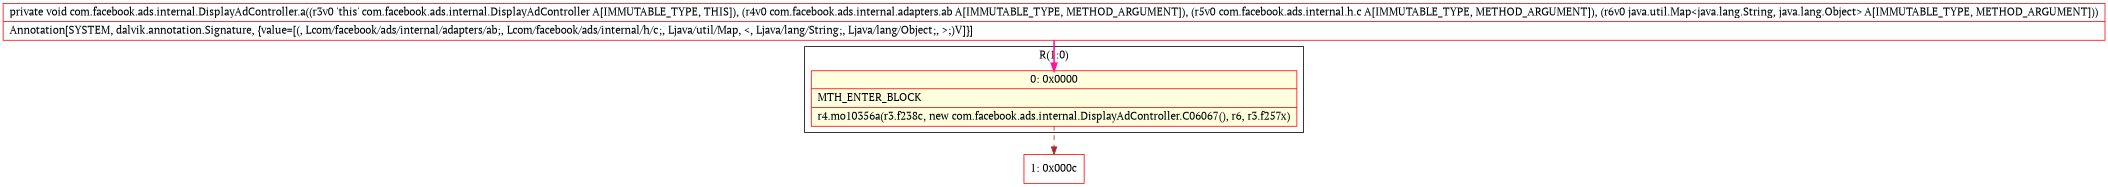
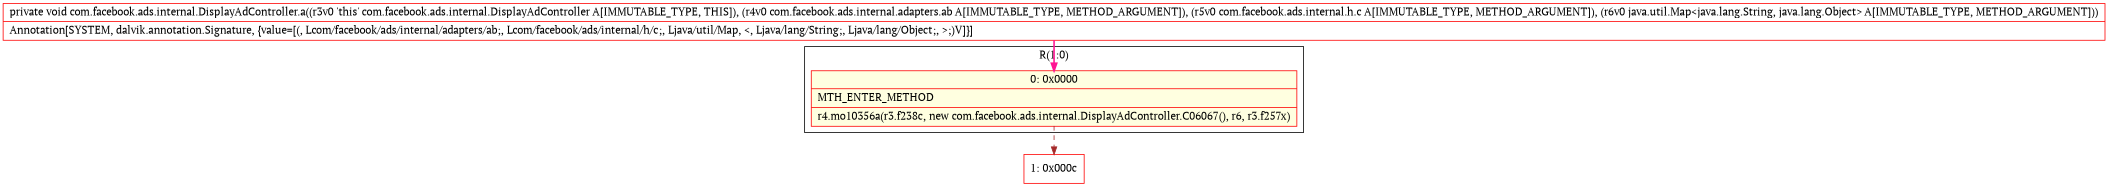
(870, 98) -> (876, 98)
